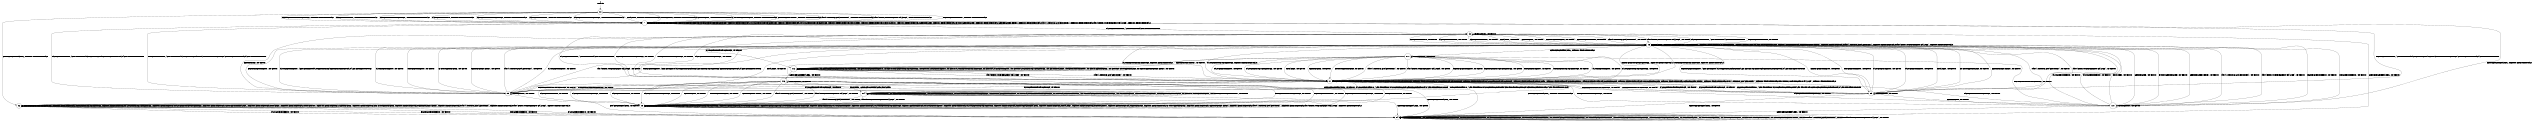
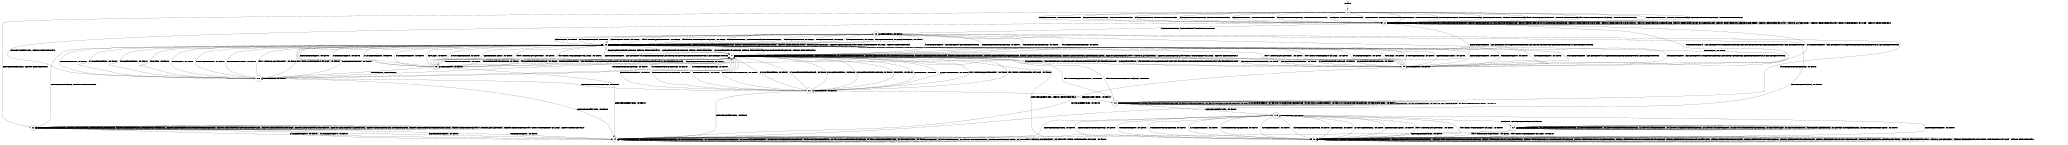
(1529, 51) -> (289, 46)
(1958, 100) -> (384, 72)
